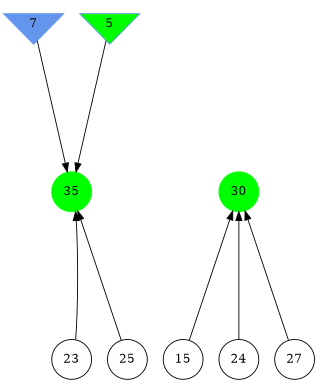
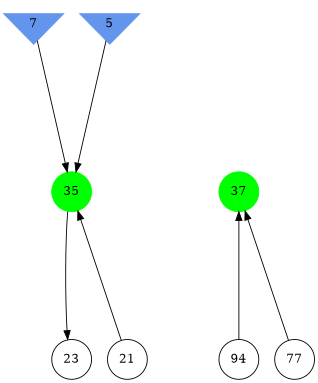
(110, 24) -> (110, 24)
(239, 192) -> (239, 192)
(78, 280) -> (66, 271)
(127, 359) -> (127, 359)
(183, 359) -> none
(239, 359) -> (239, 359)
(295, 359) -> (295, 359)
